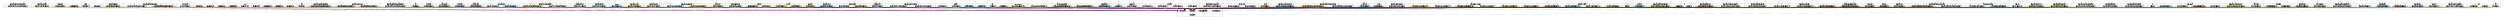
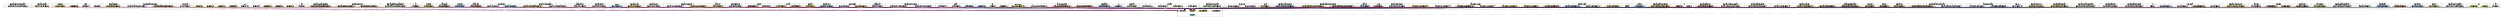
(1343, 6) -> (1343, 6)
